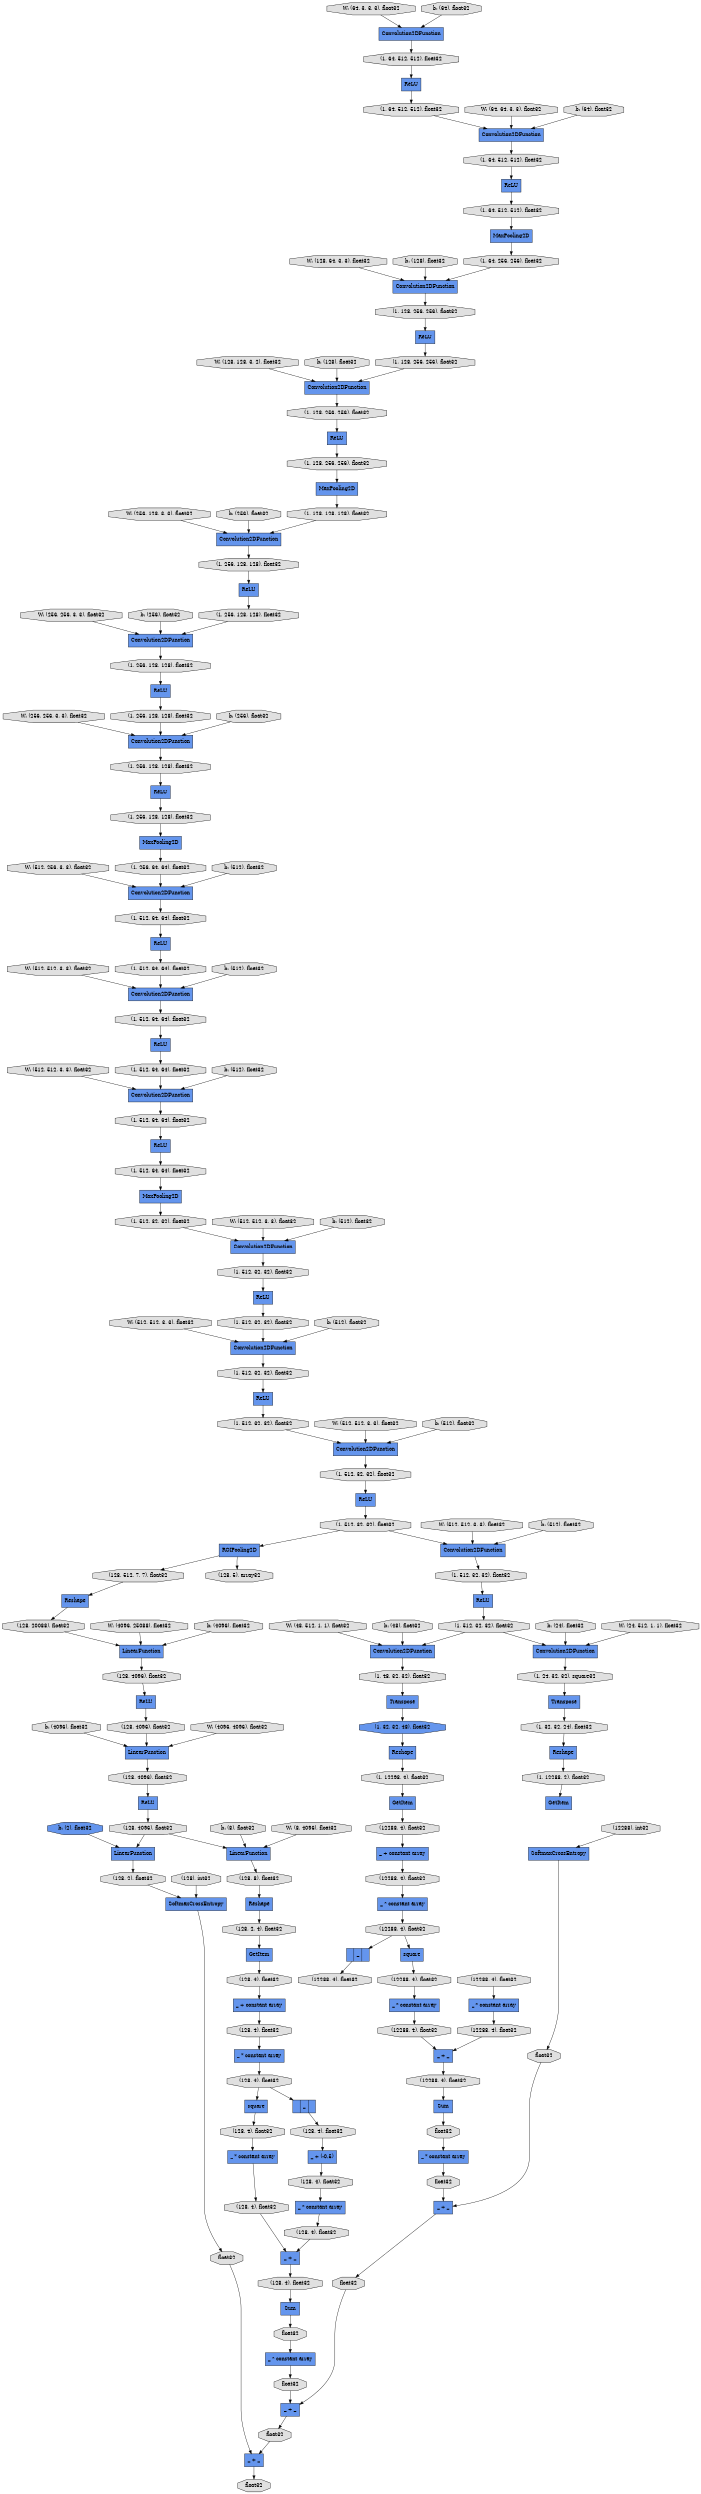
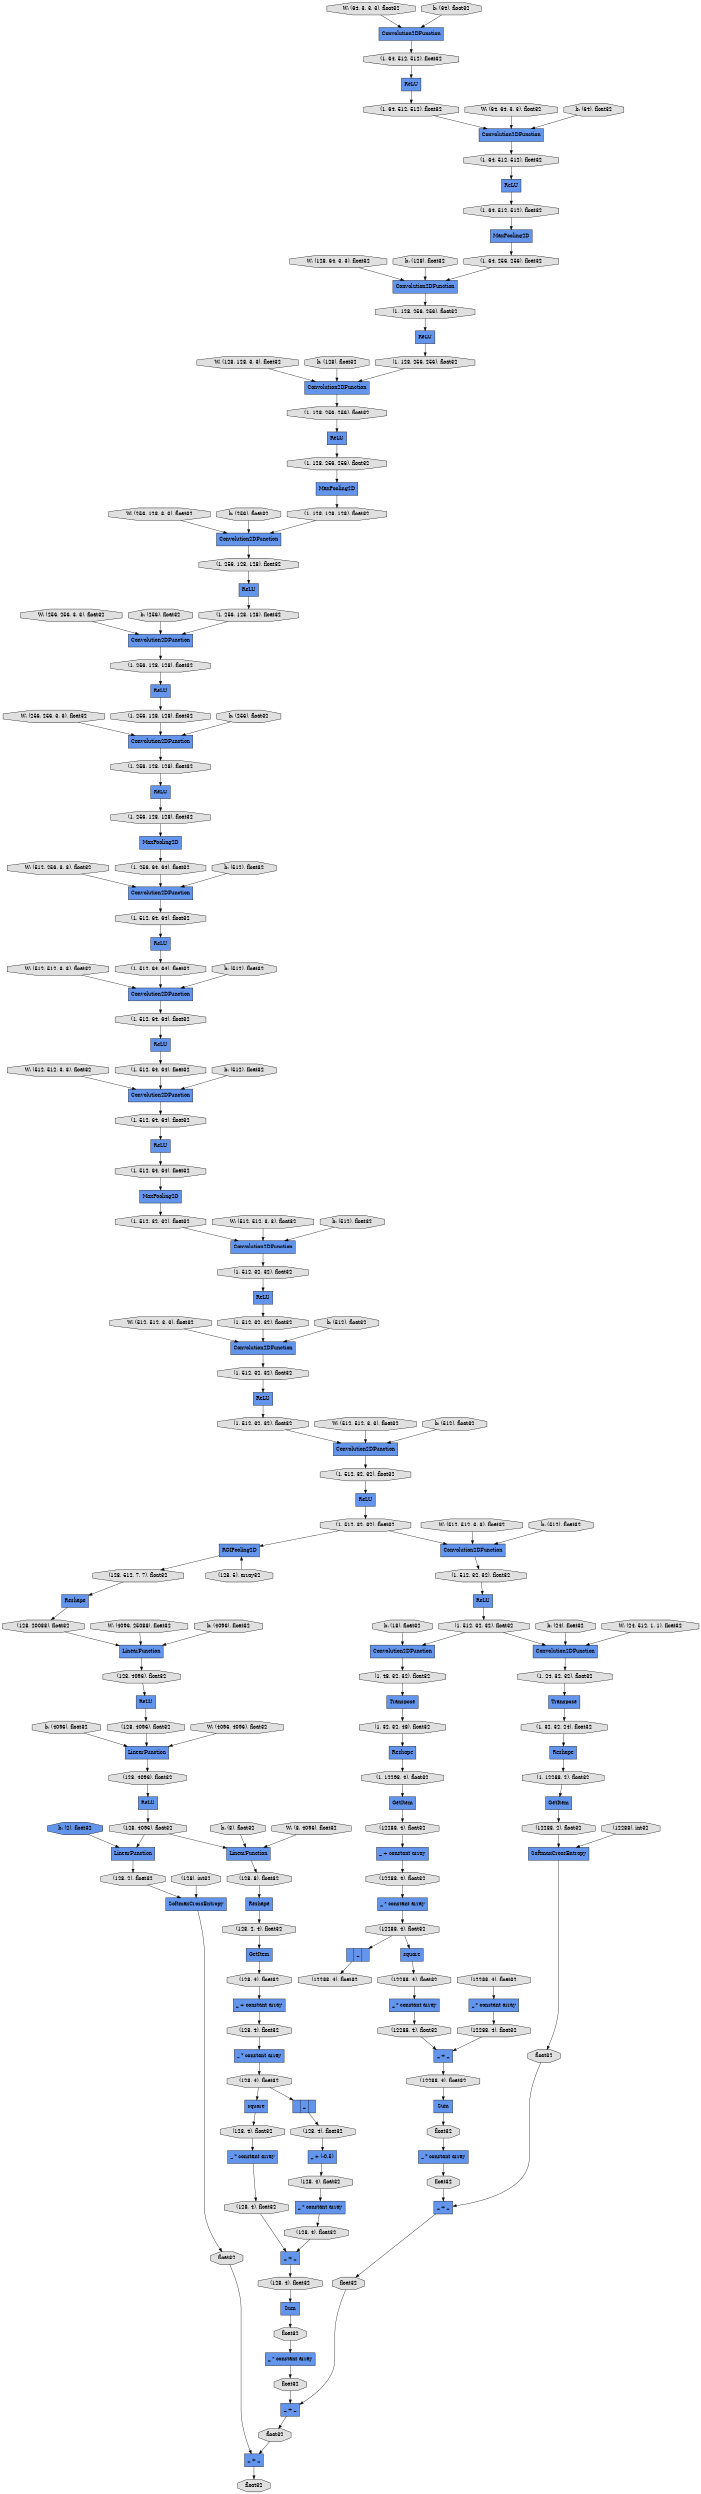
(248, 363) -> (248, 363)
(237, 1561) -> (242, 1565)
(318, 1626) -> none
(402, 1626) -> (402, 1626)
(565, 1677) -> (565, 1677)
(402, 1727) -> (402, 1727)
none -> (559, 1828)
